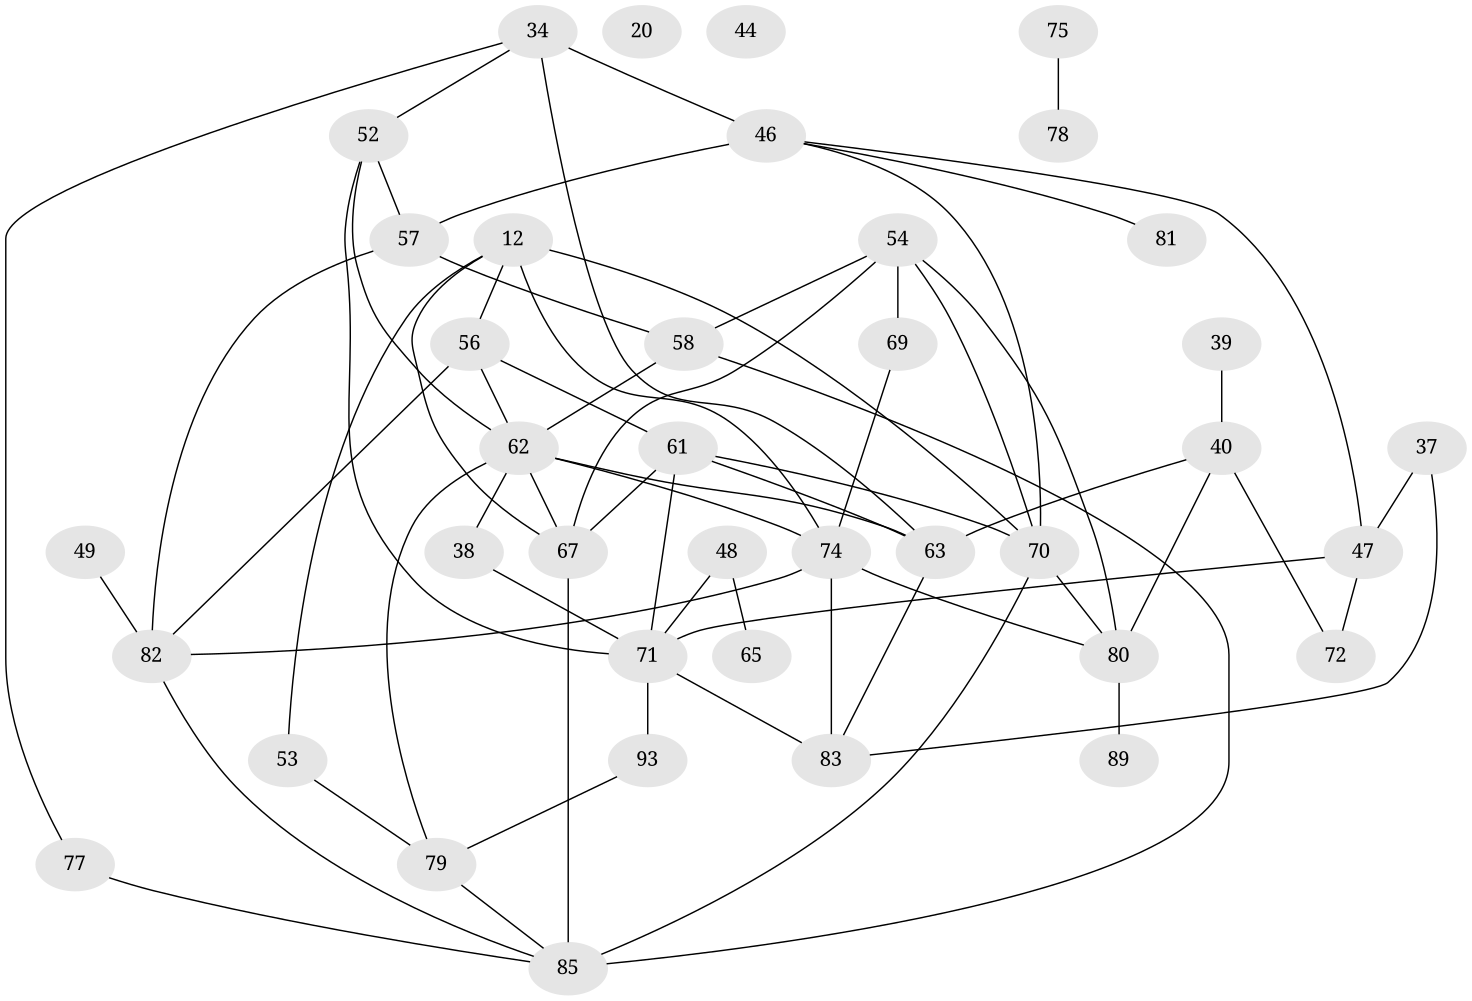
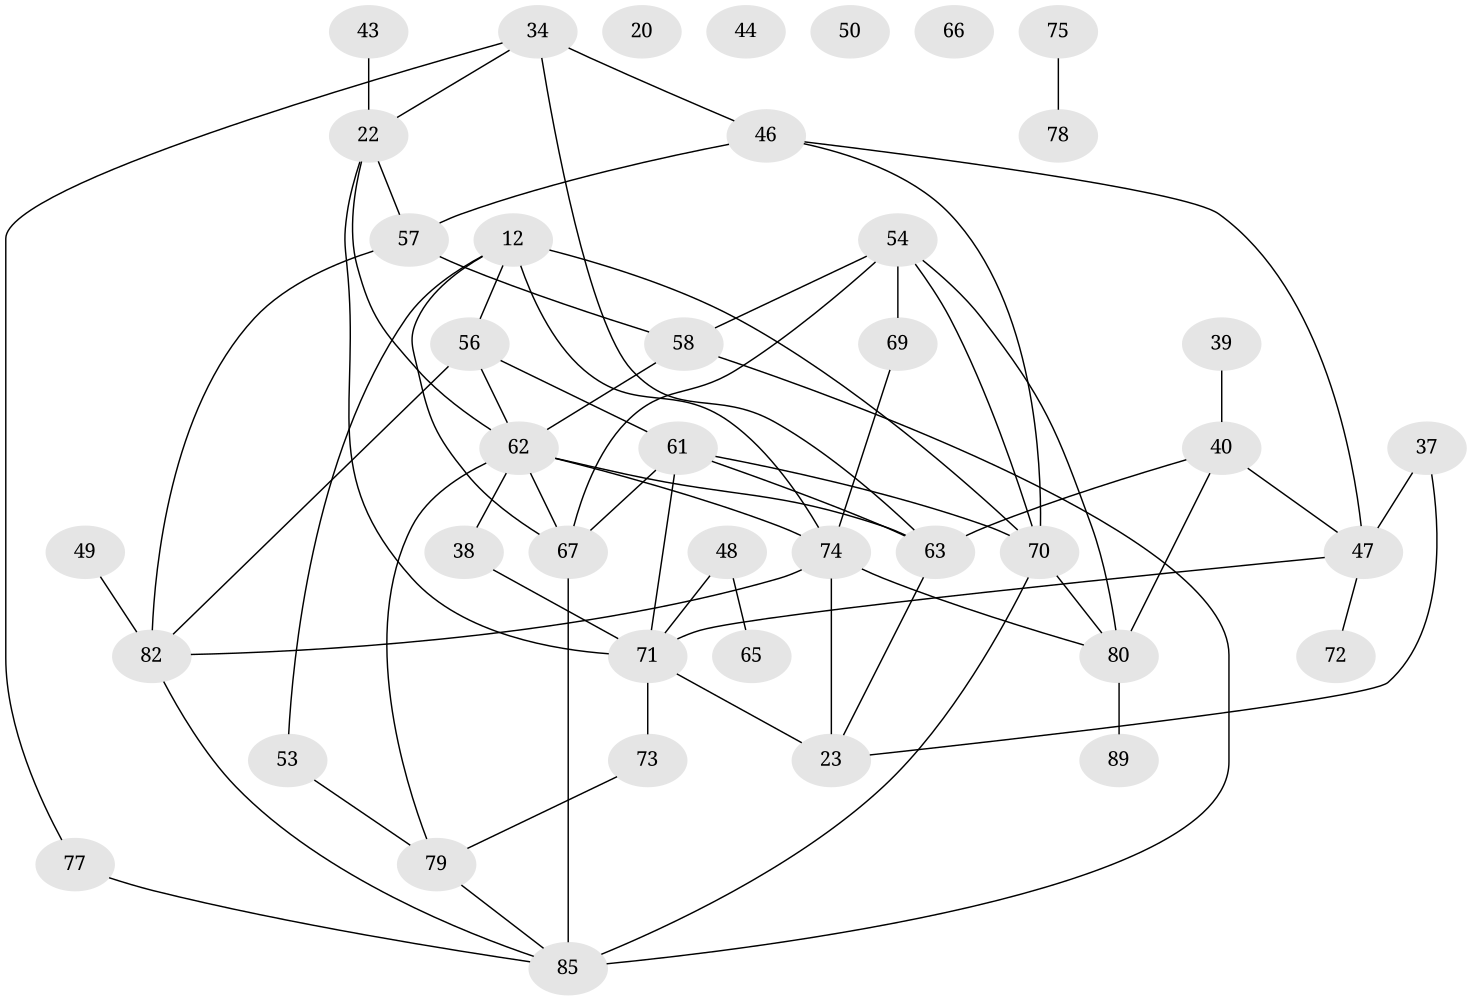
none -> (369, 32)
none -> (850, 32)
none -> (954, 32)
(369, 136) -> (369, 136)
(1167, 240) -> none
(1279, 552) -> (1293, 500)
(648, 761) -> (648, 761)
(831, 761) -> (831, 761)
